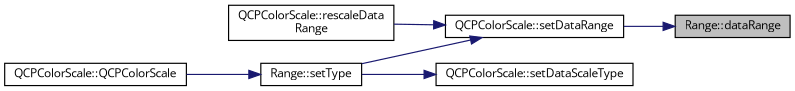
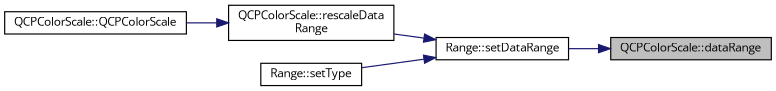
(535, 26) -> (502, 49)
(733, 26) -> (691, 49)
(218, 74) -> (202, 23)
(535, 74) -> none
